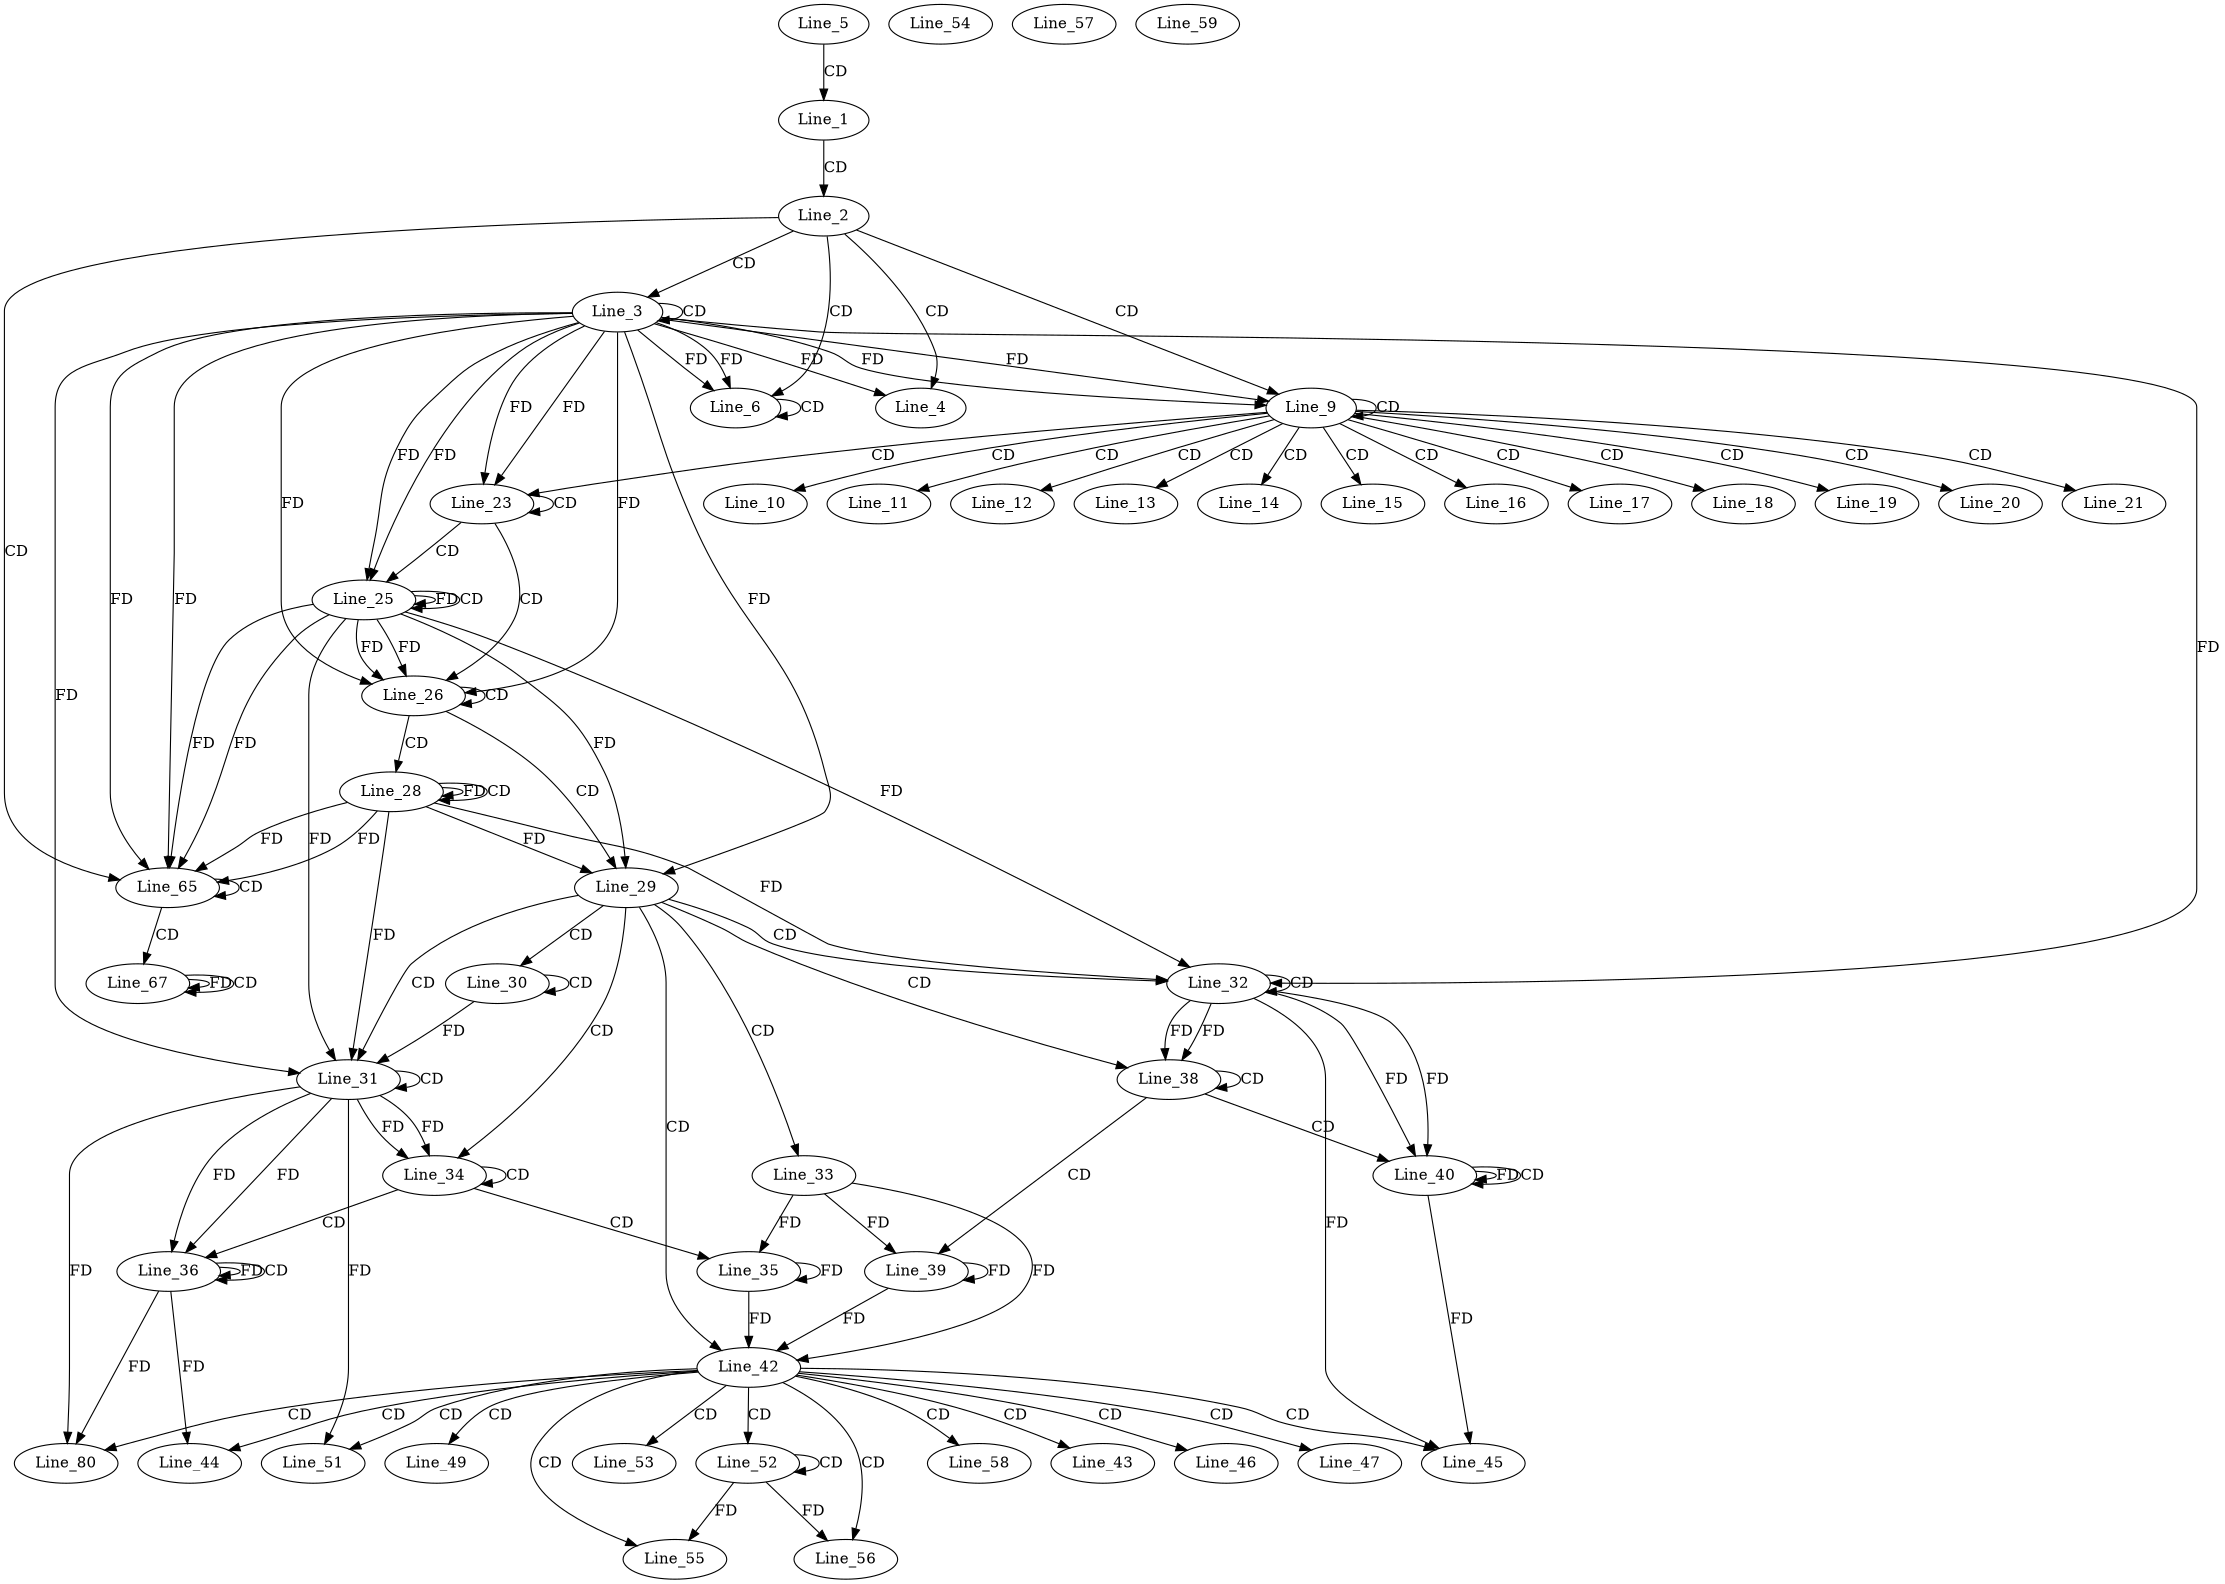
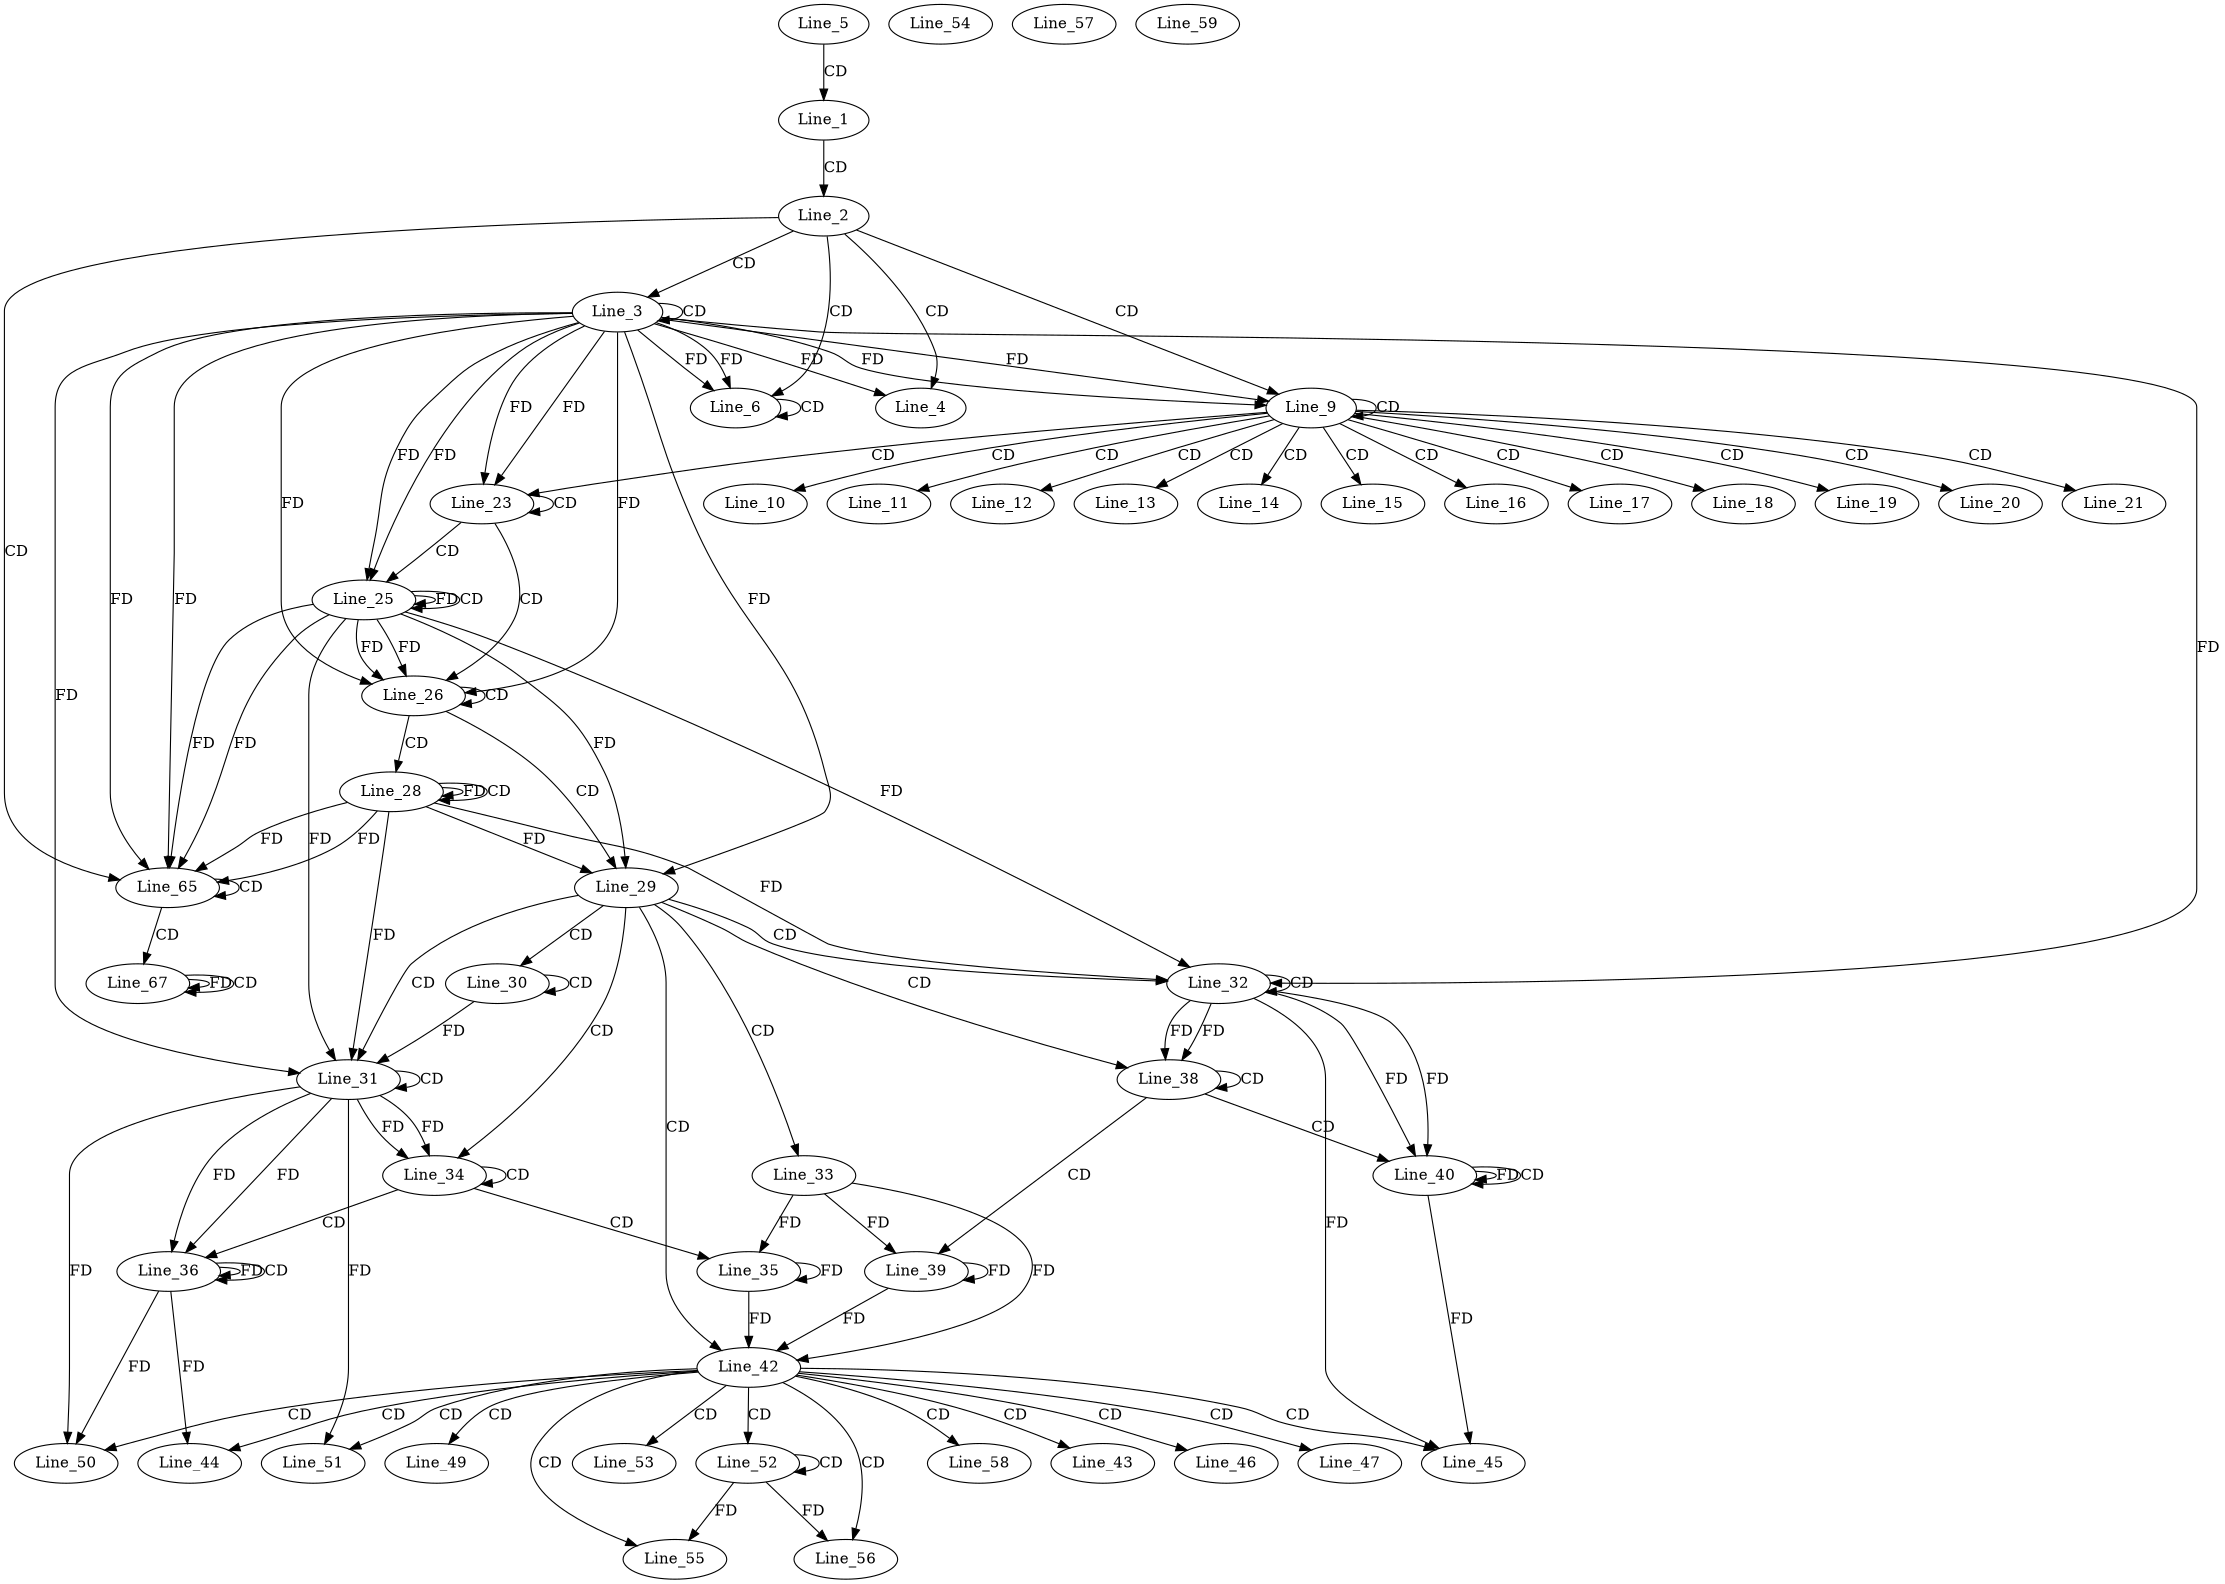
(66, 1463) -> (66, 1463)
